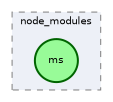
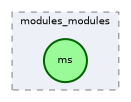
(56, 22) -> (65, 22)
